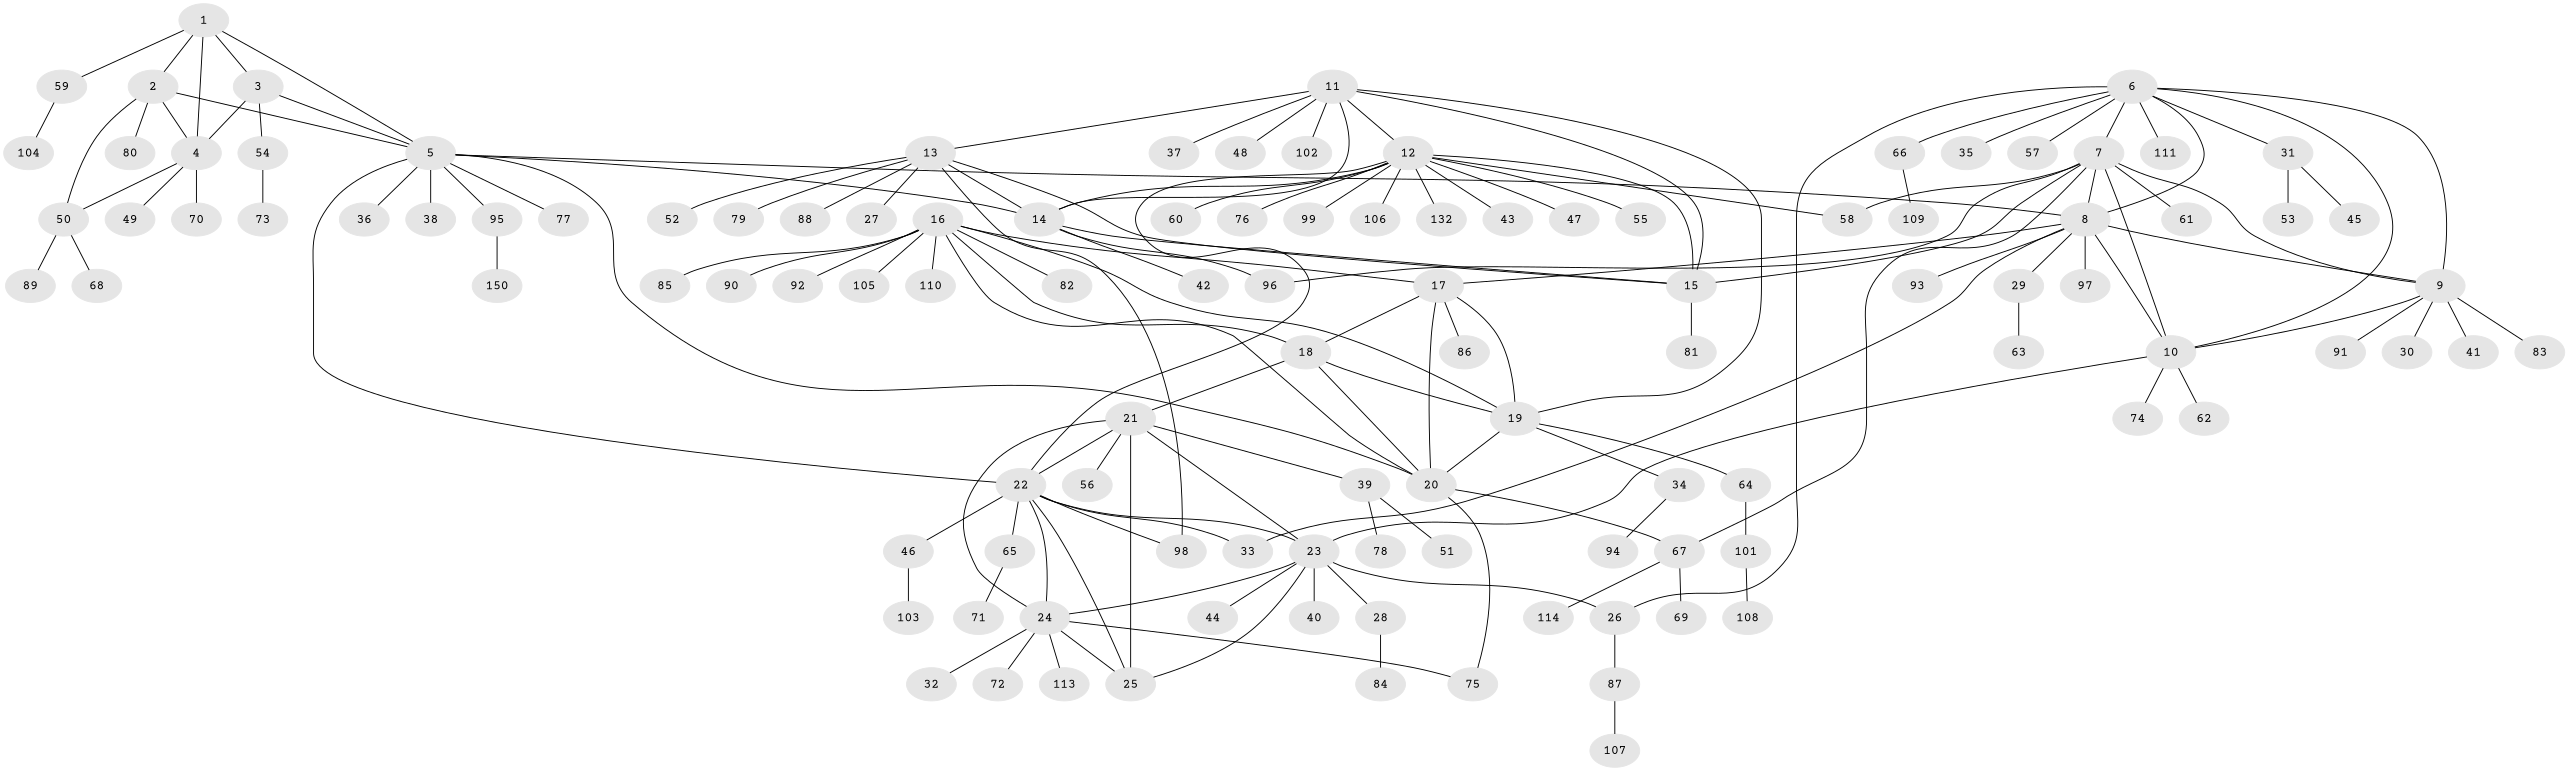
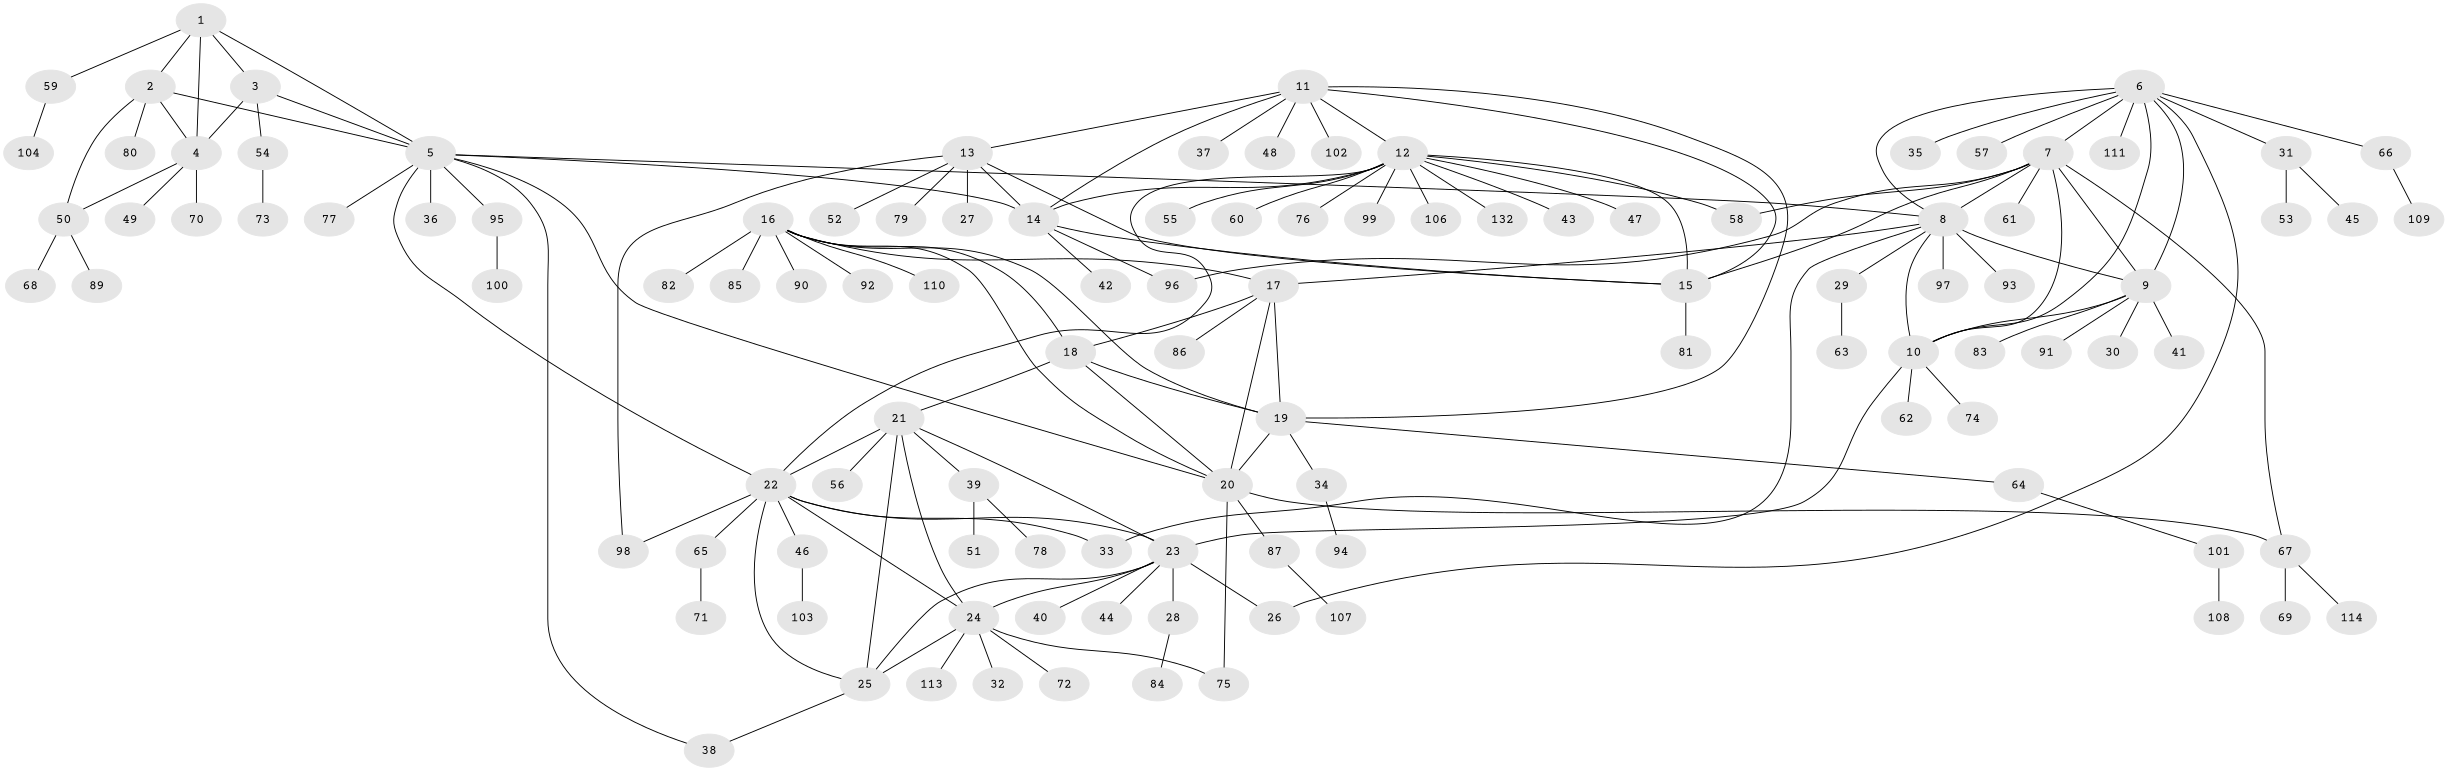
(805, 219) -> none
(497, 286) -> (497, 286)
(864, 286) -> none
(1615, 651) -> (1252, 519)
none -> (787, 718)
